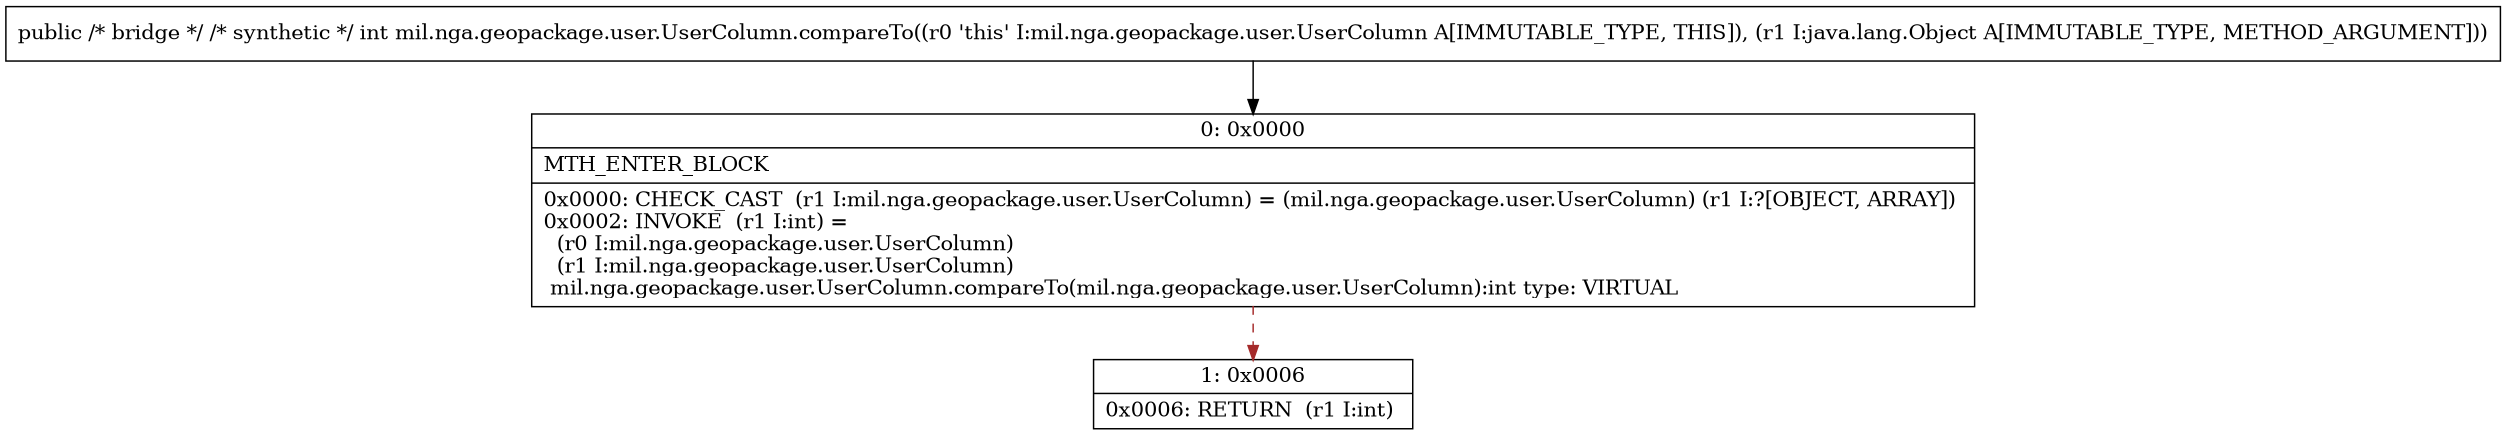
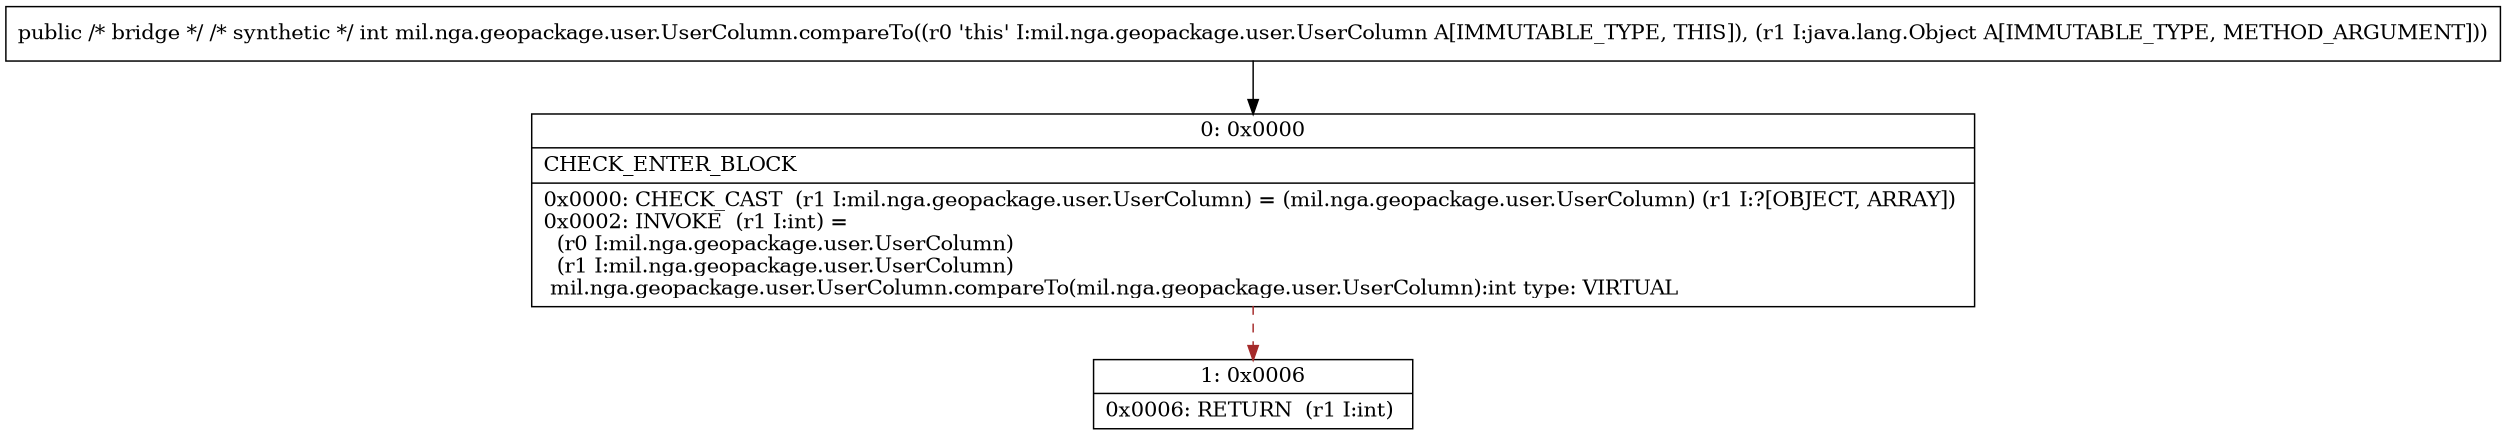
(657, 165) -> (670, 165)
